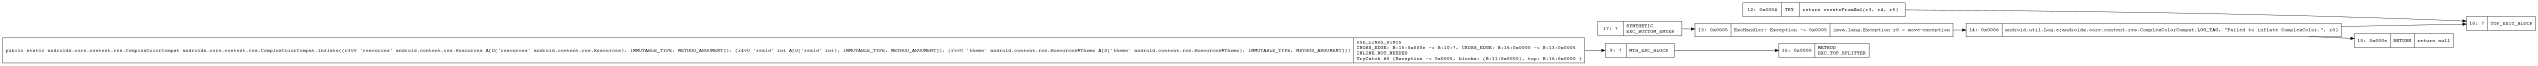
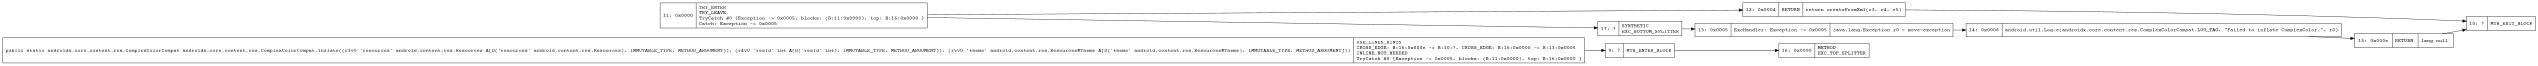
(1789, 9) -> (1791, 9)
none -> (794, 15)
(2512, 23) -> (2512, 23)
(2402, 25) -> (2452, 32)
(1650, 31) -> (1650, 31)
(2434, 40) -> (2435, 40)
(1649, 50) -> (1649, 50)
